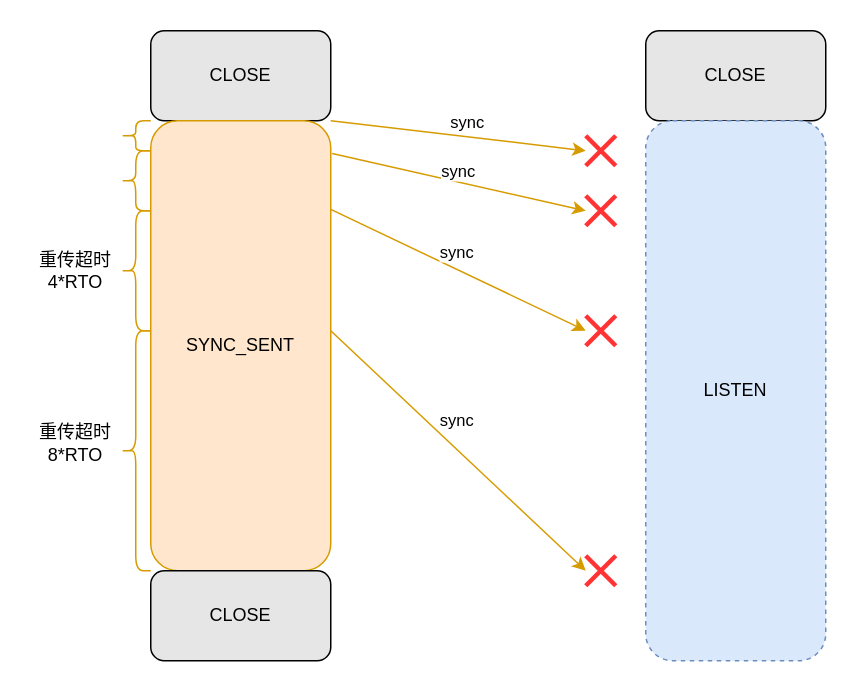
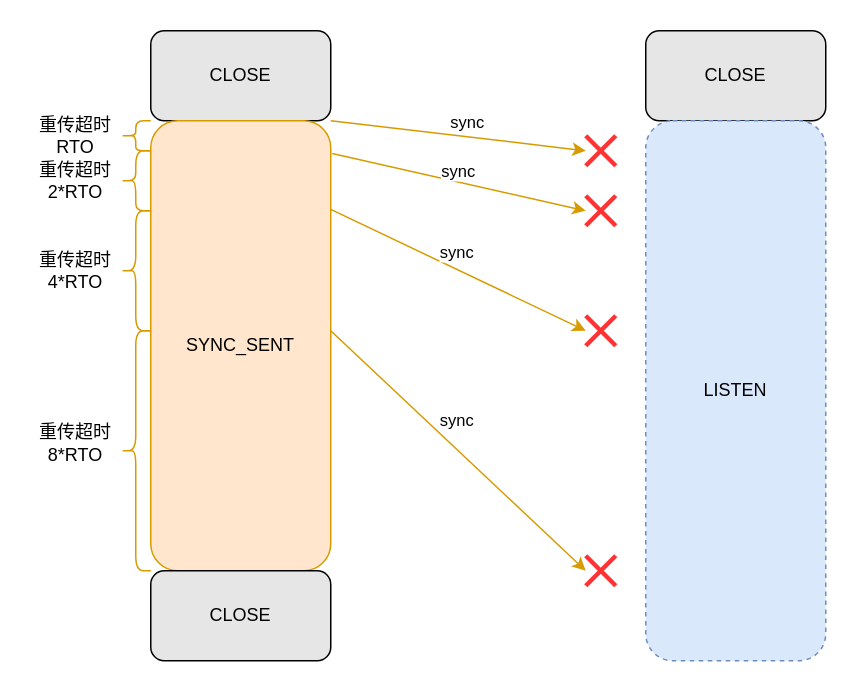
none -> (76, 136)
none -> (76, 181)
